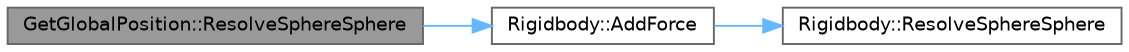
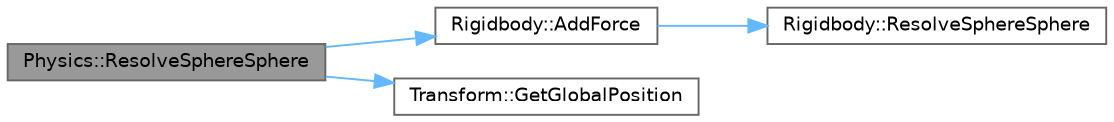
(215, 26) -> (167, 62)
none -> (546, 97)
